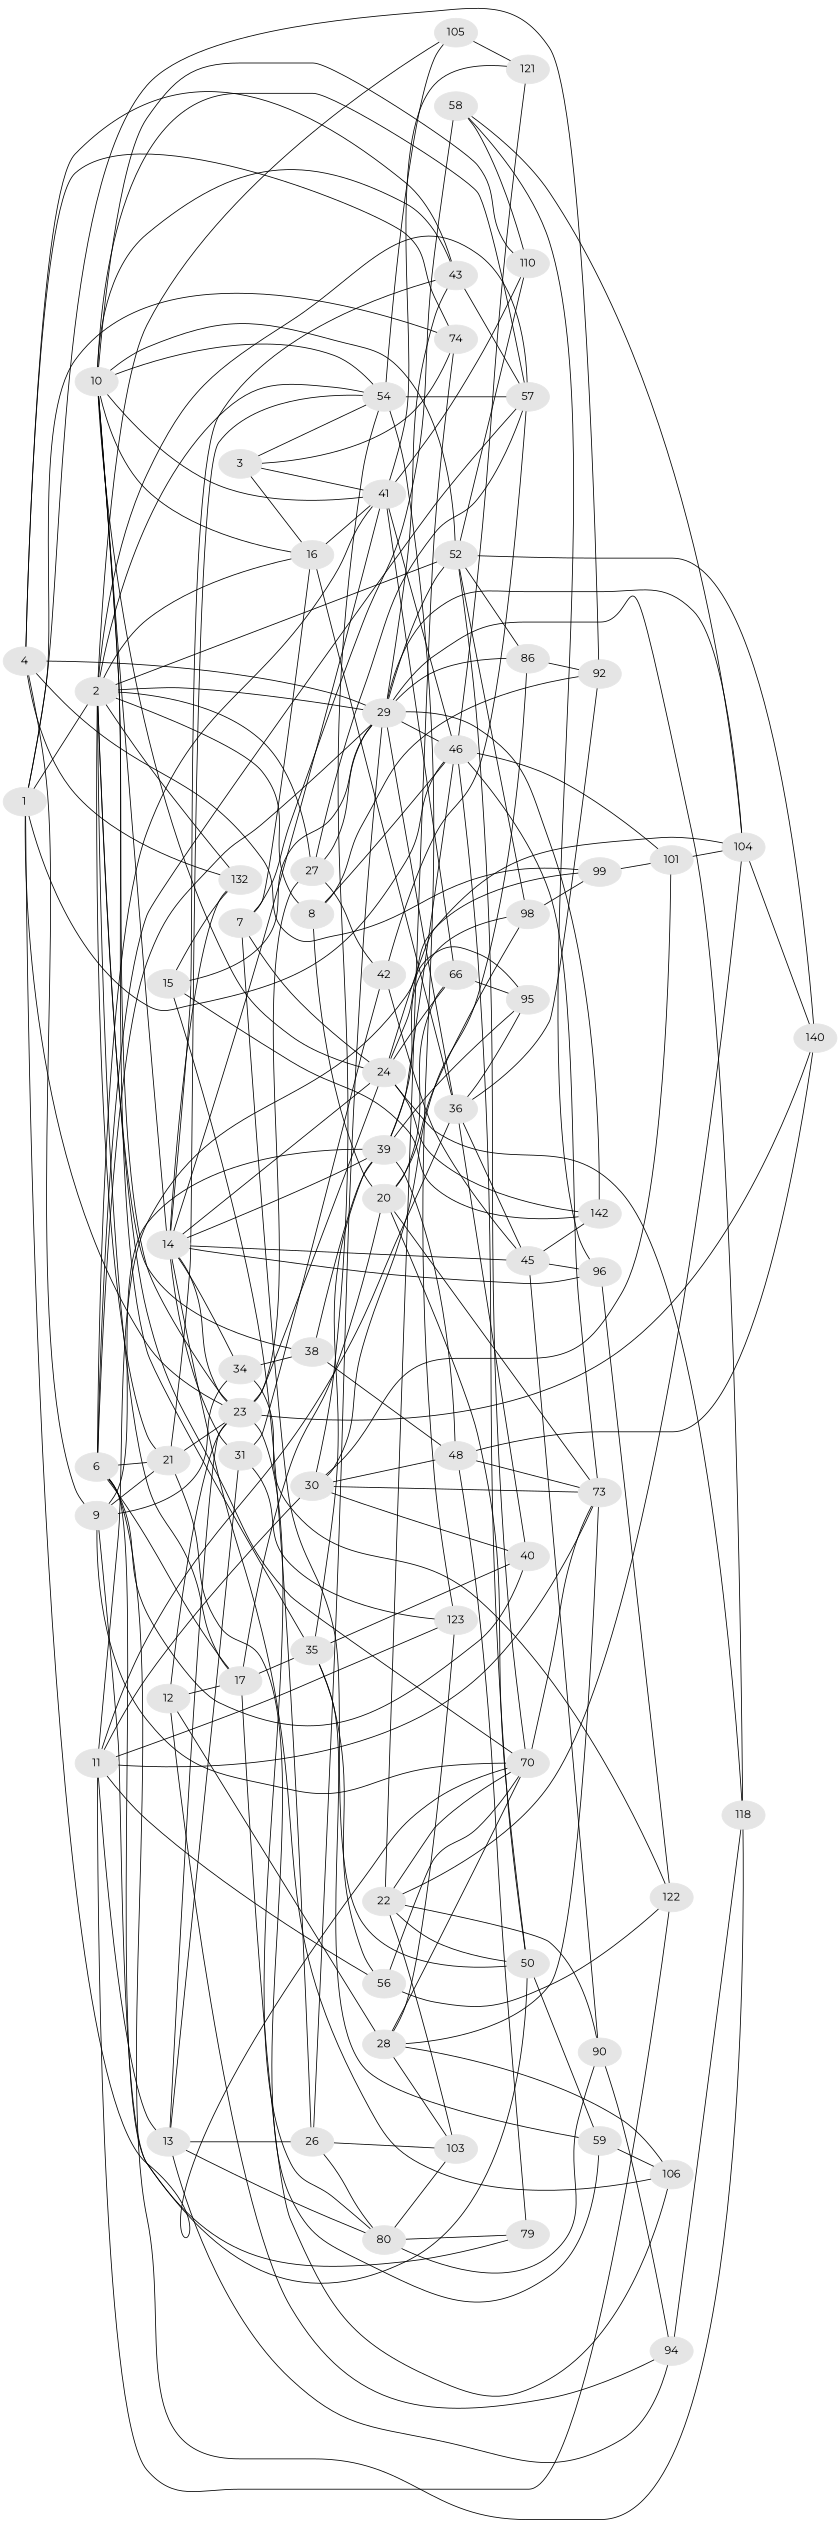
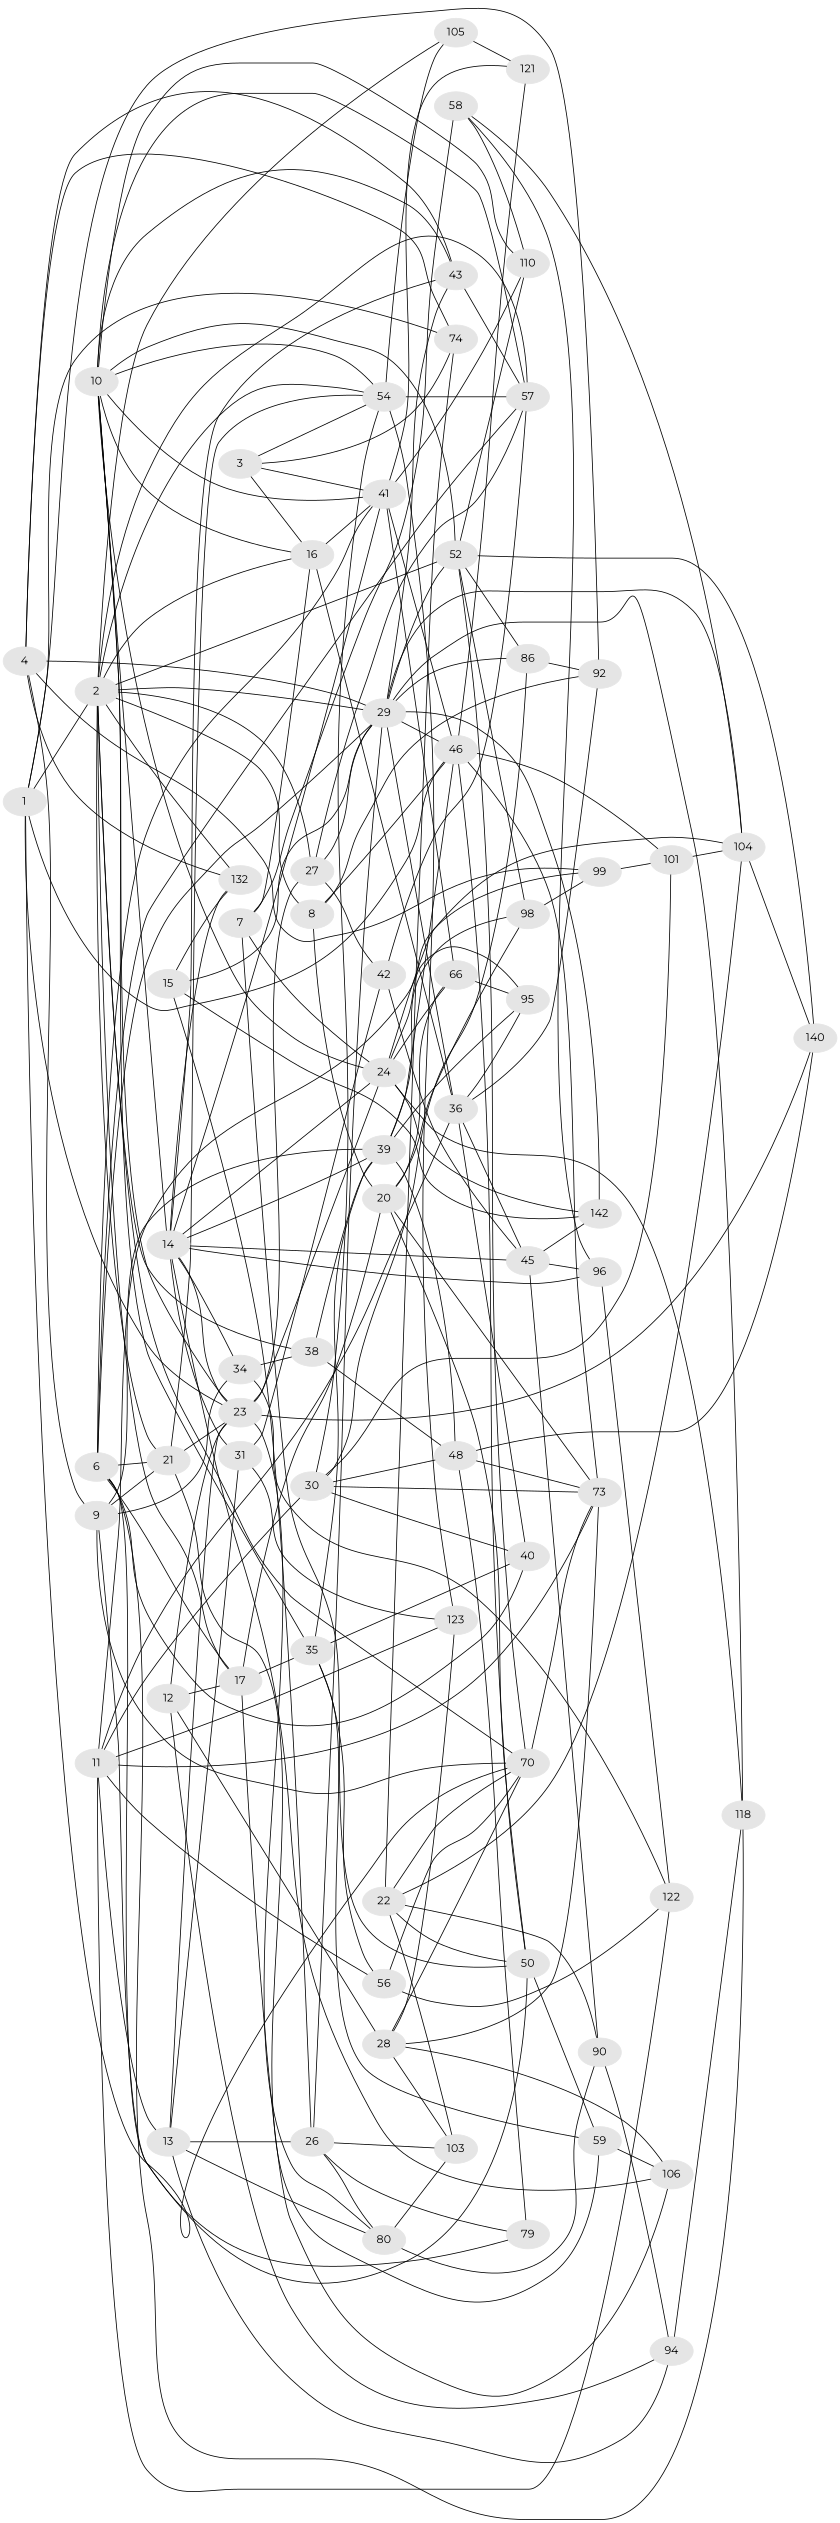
(456, 2237) -> (405, 2203)
